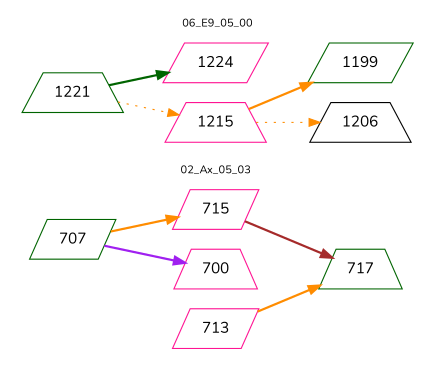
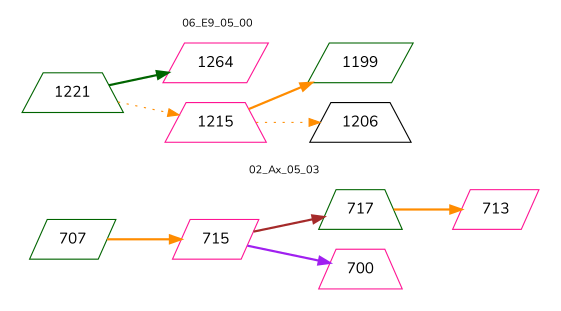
(216, 63) -> (216, 63)
(139, 253) -> (283, 253)
(284, 301) -> (422, 210)
